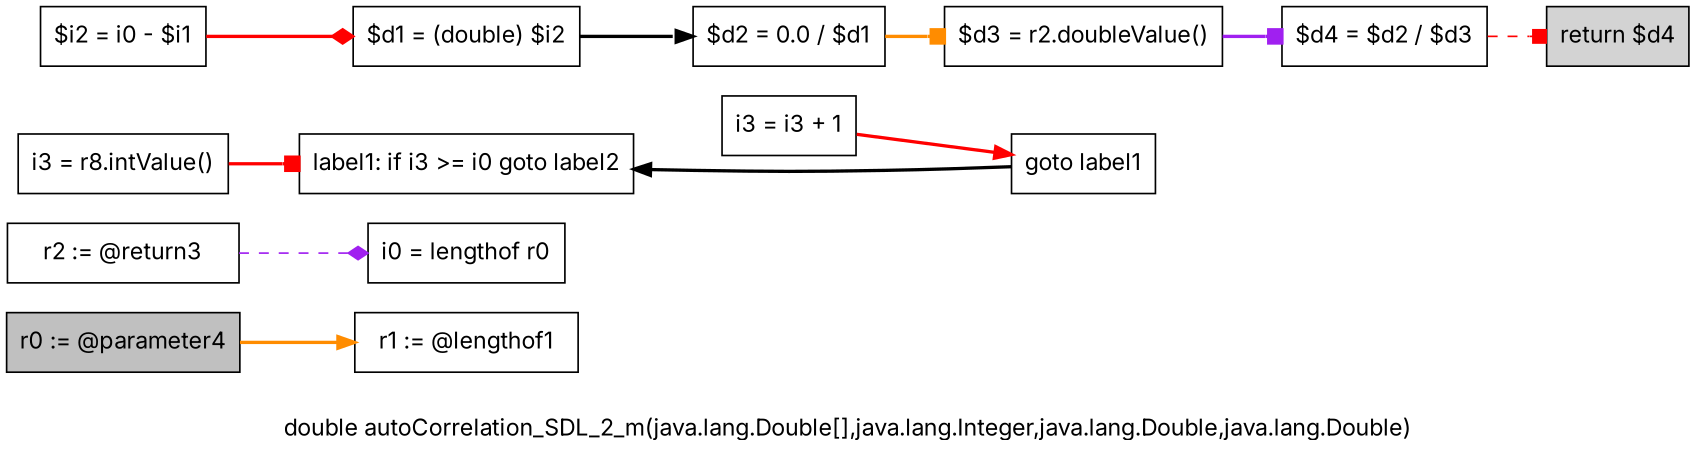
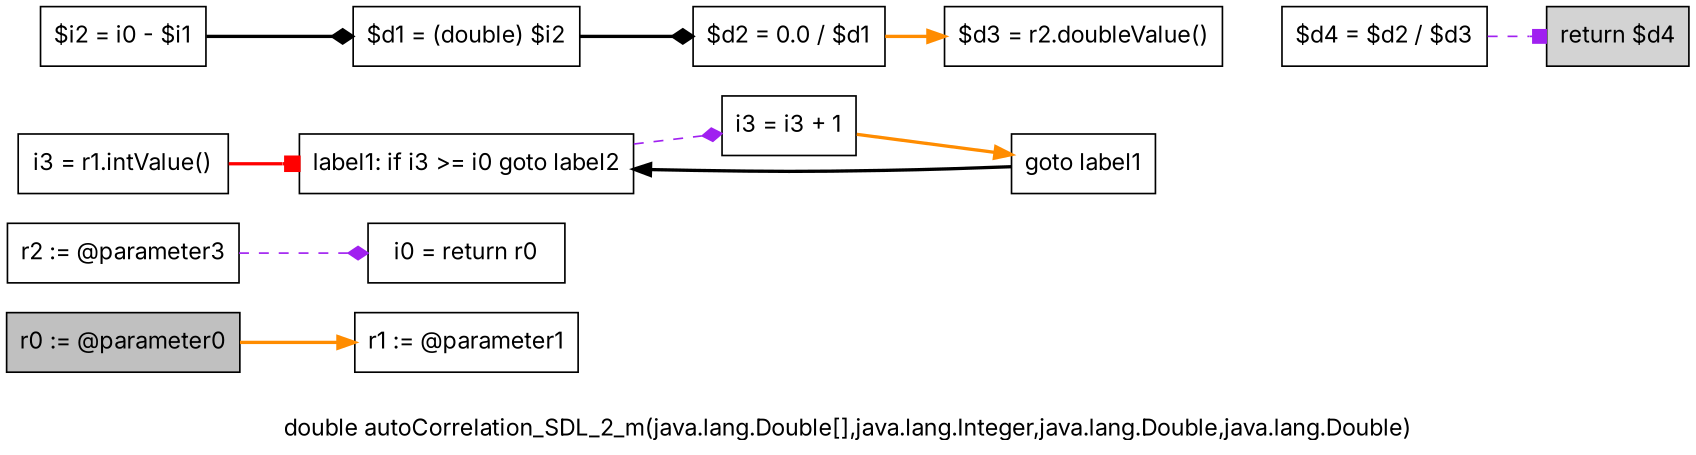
(269, 36) -> (269, 36)
(626, 36) -> (626, 36)
(906, 36) -> (906, 36)
(1244, 36) -> none
(1509, 36) -> (1509, 36)
none -> (668, 140)
(926, 143) -> (926, 143)
(123, 164) -> (123, 164)
(123, 253) -> (123, 253)
(466, 253) -> (466, 253)
(123, 342) -> (123, 342)
(466, 342) -> (466, 342)
